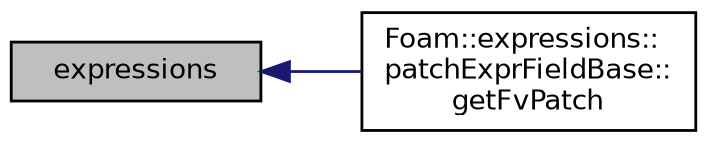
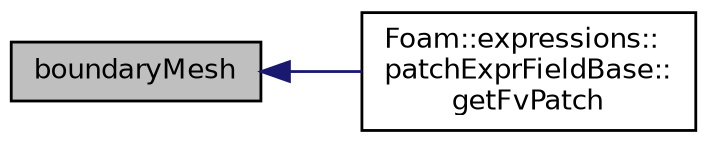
(136, 72) -> (136, 72)
